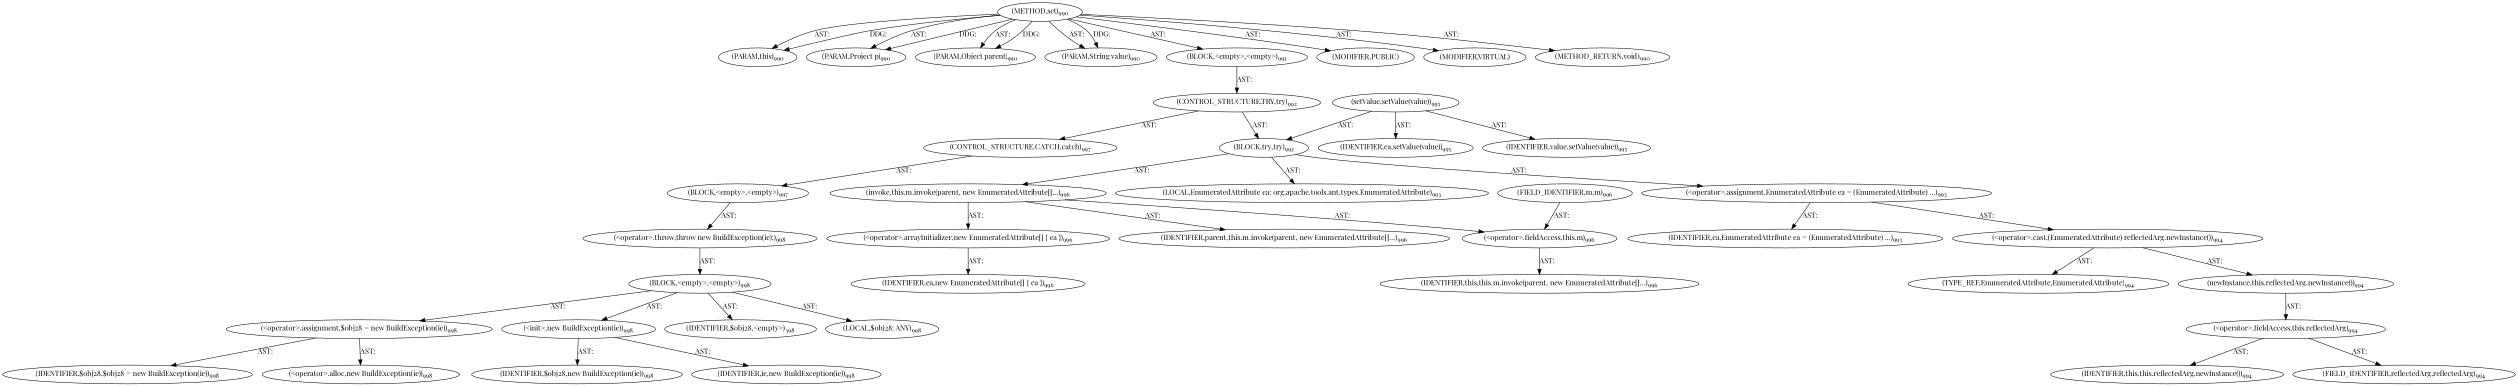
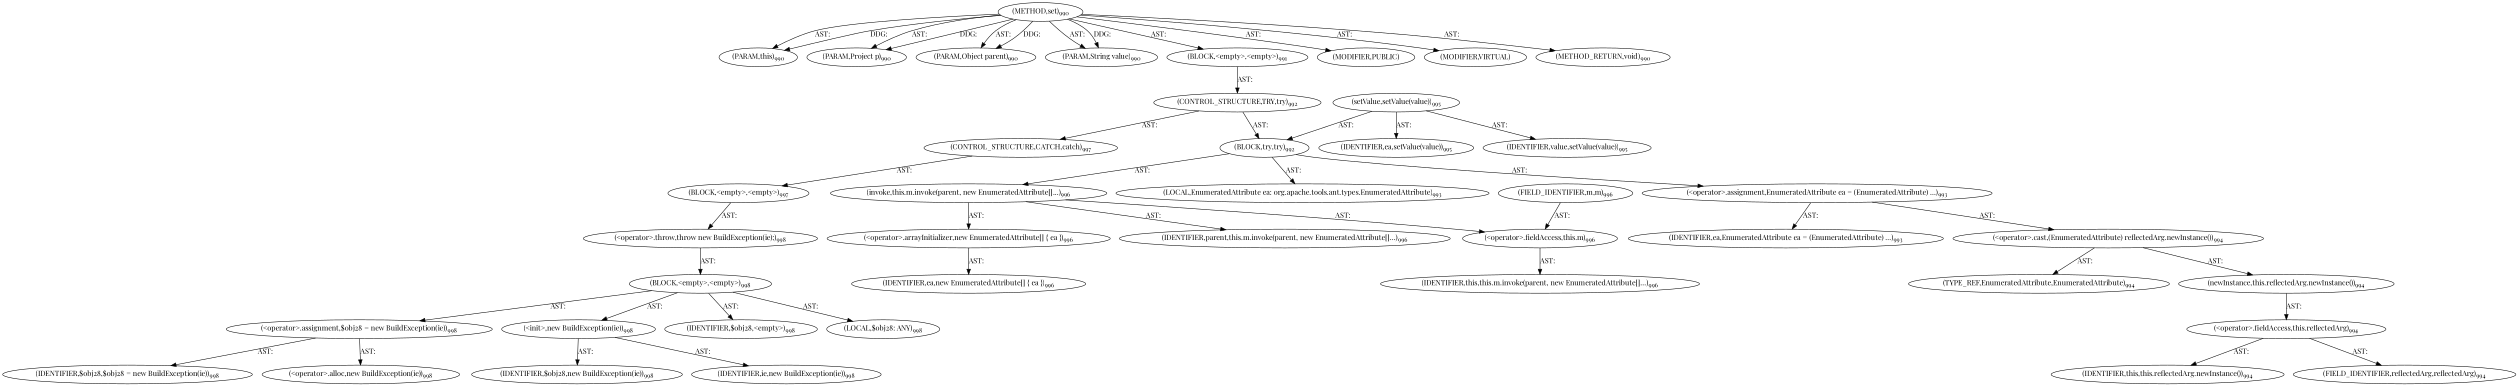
(790, 328) -> (791, 328)
